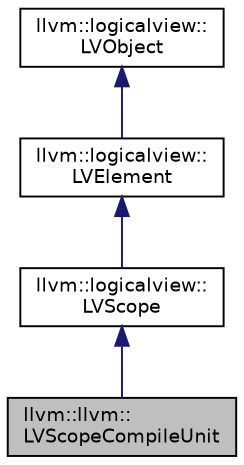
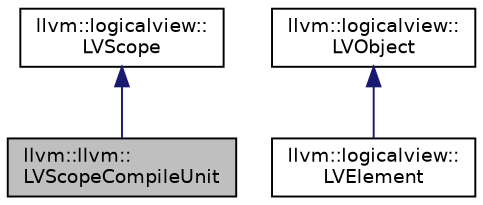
(122, 242) -> none
